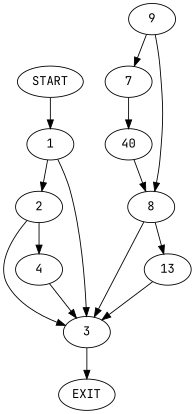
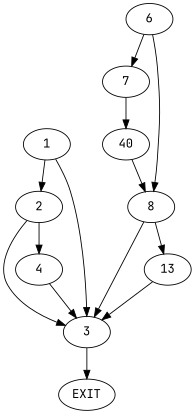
(152, 19) -> (149, 19)
(50, 82) -> none
